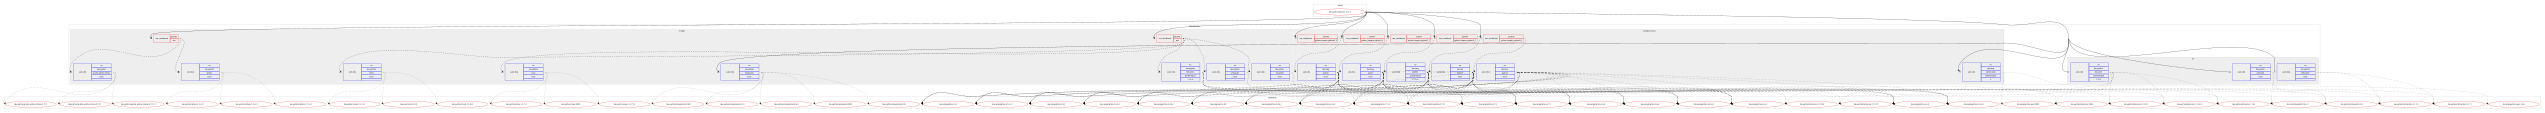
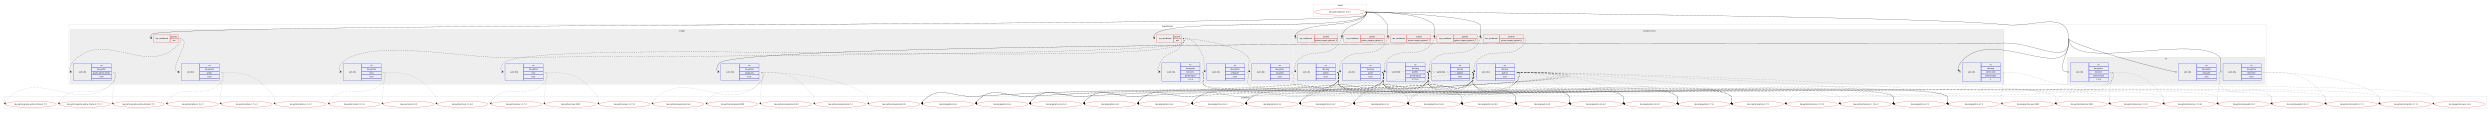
(2244, 104) -> none
